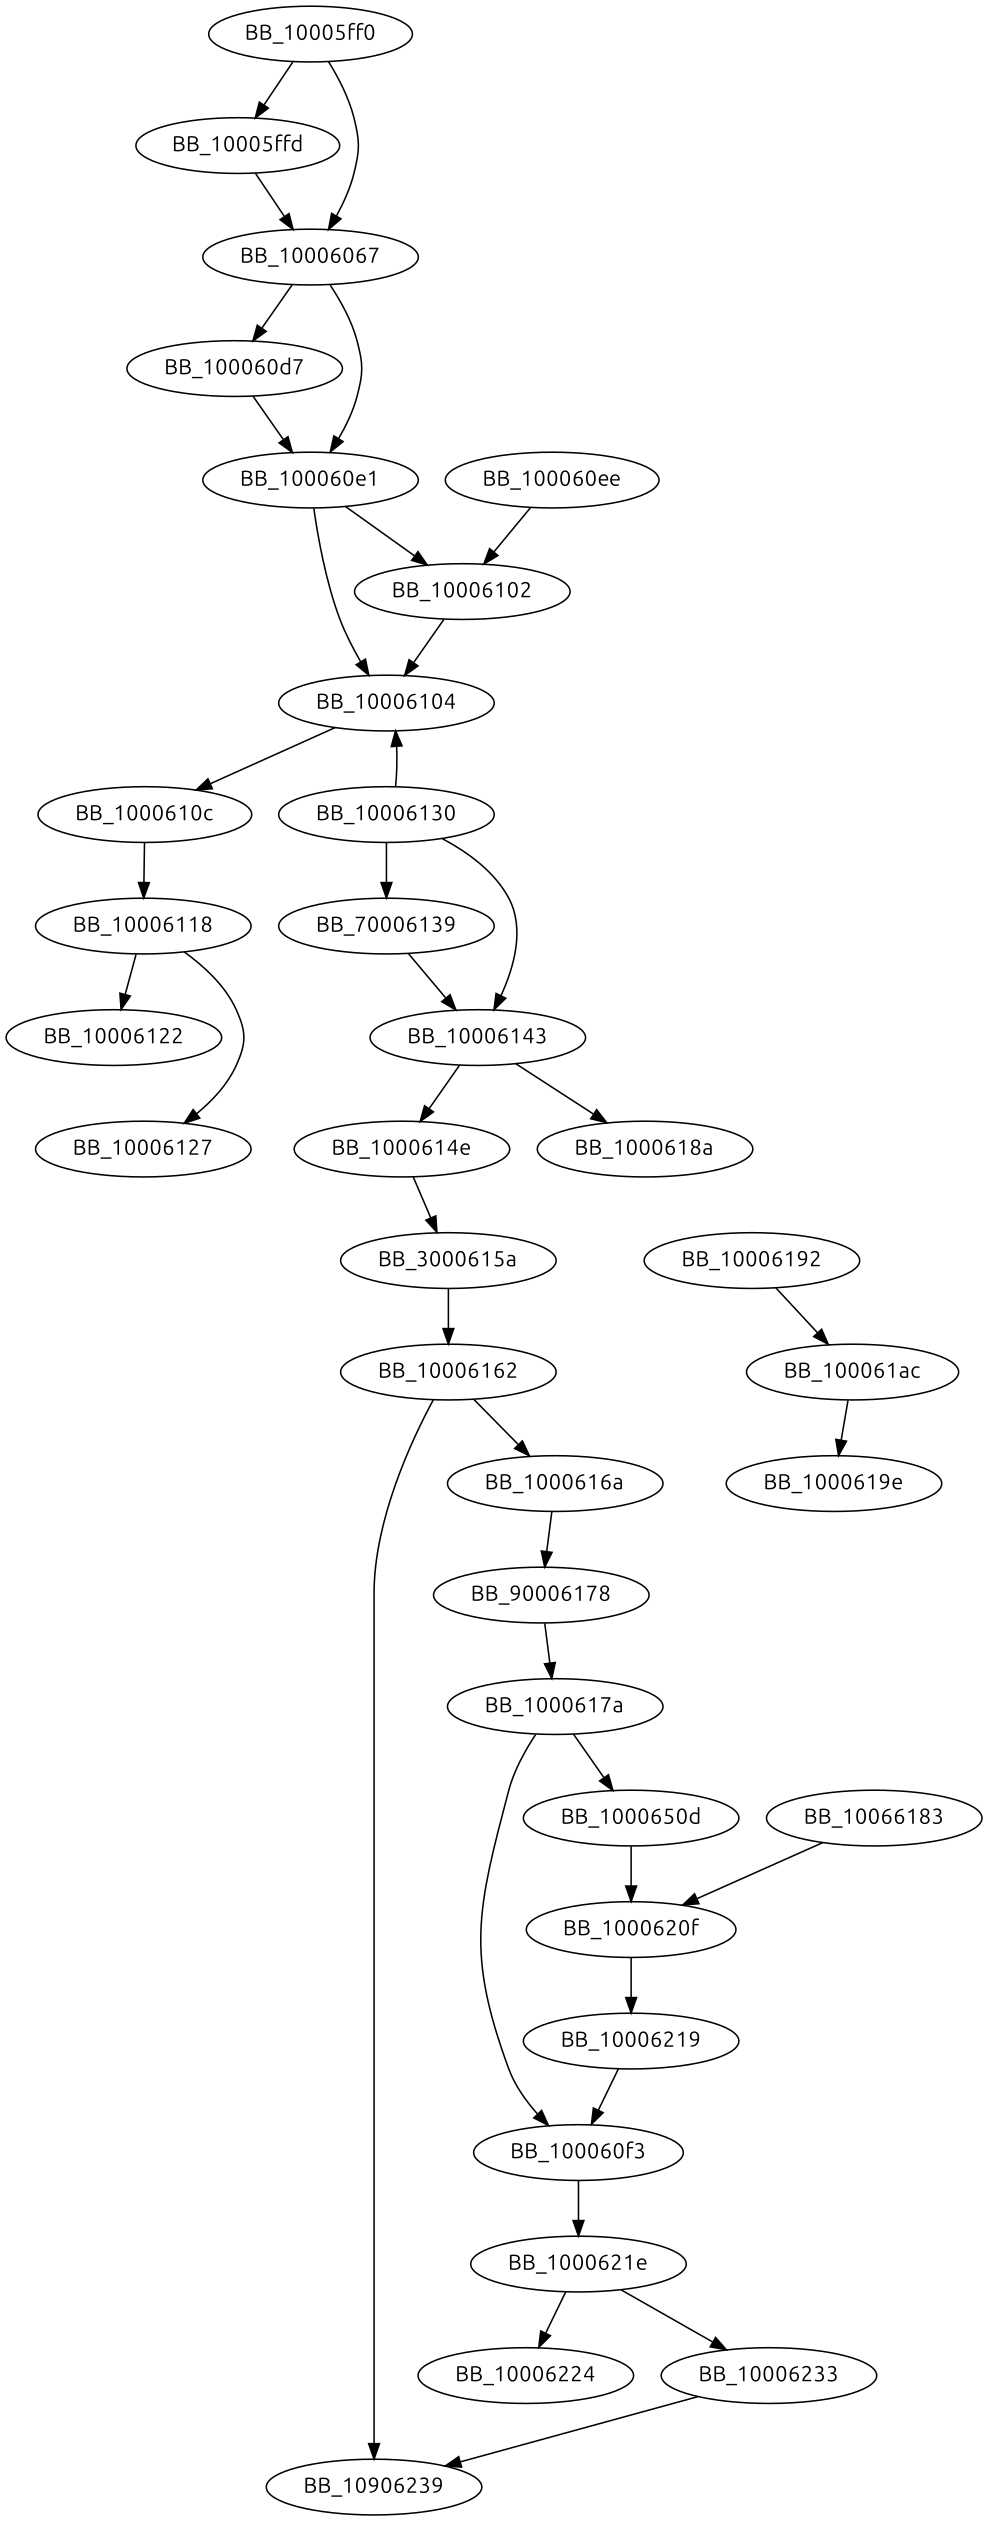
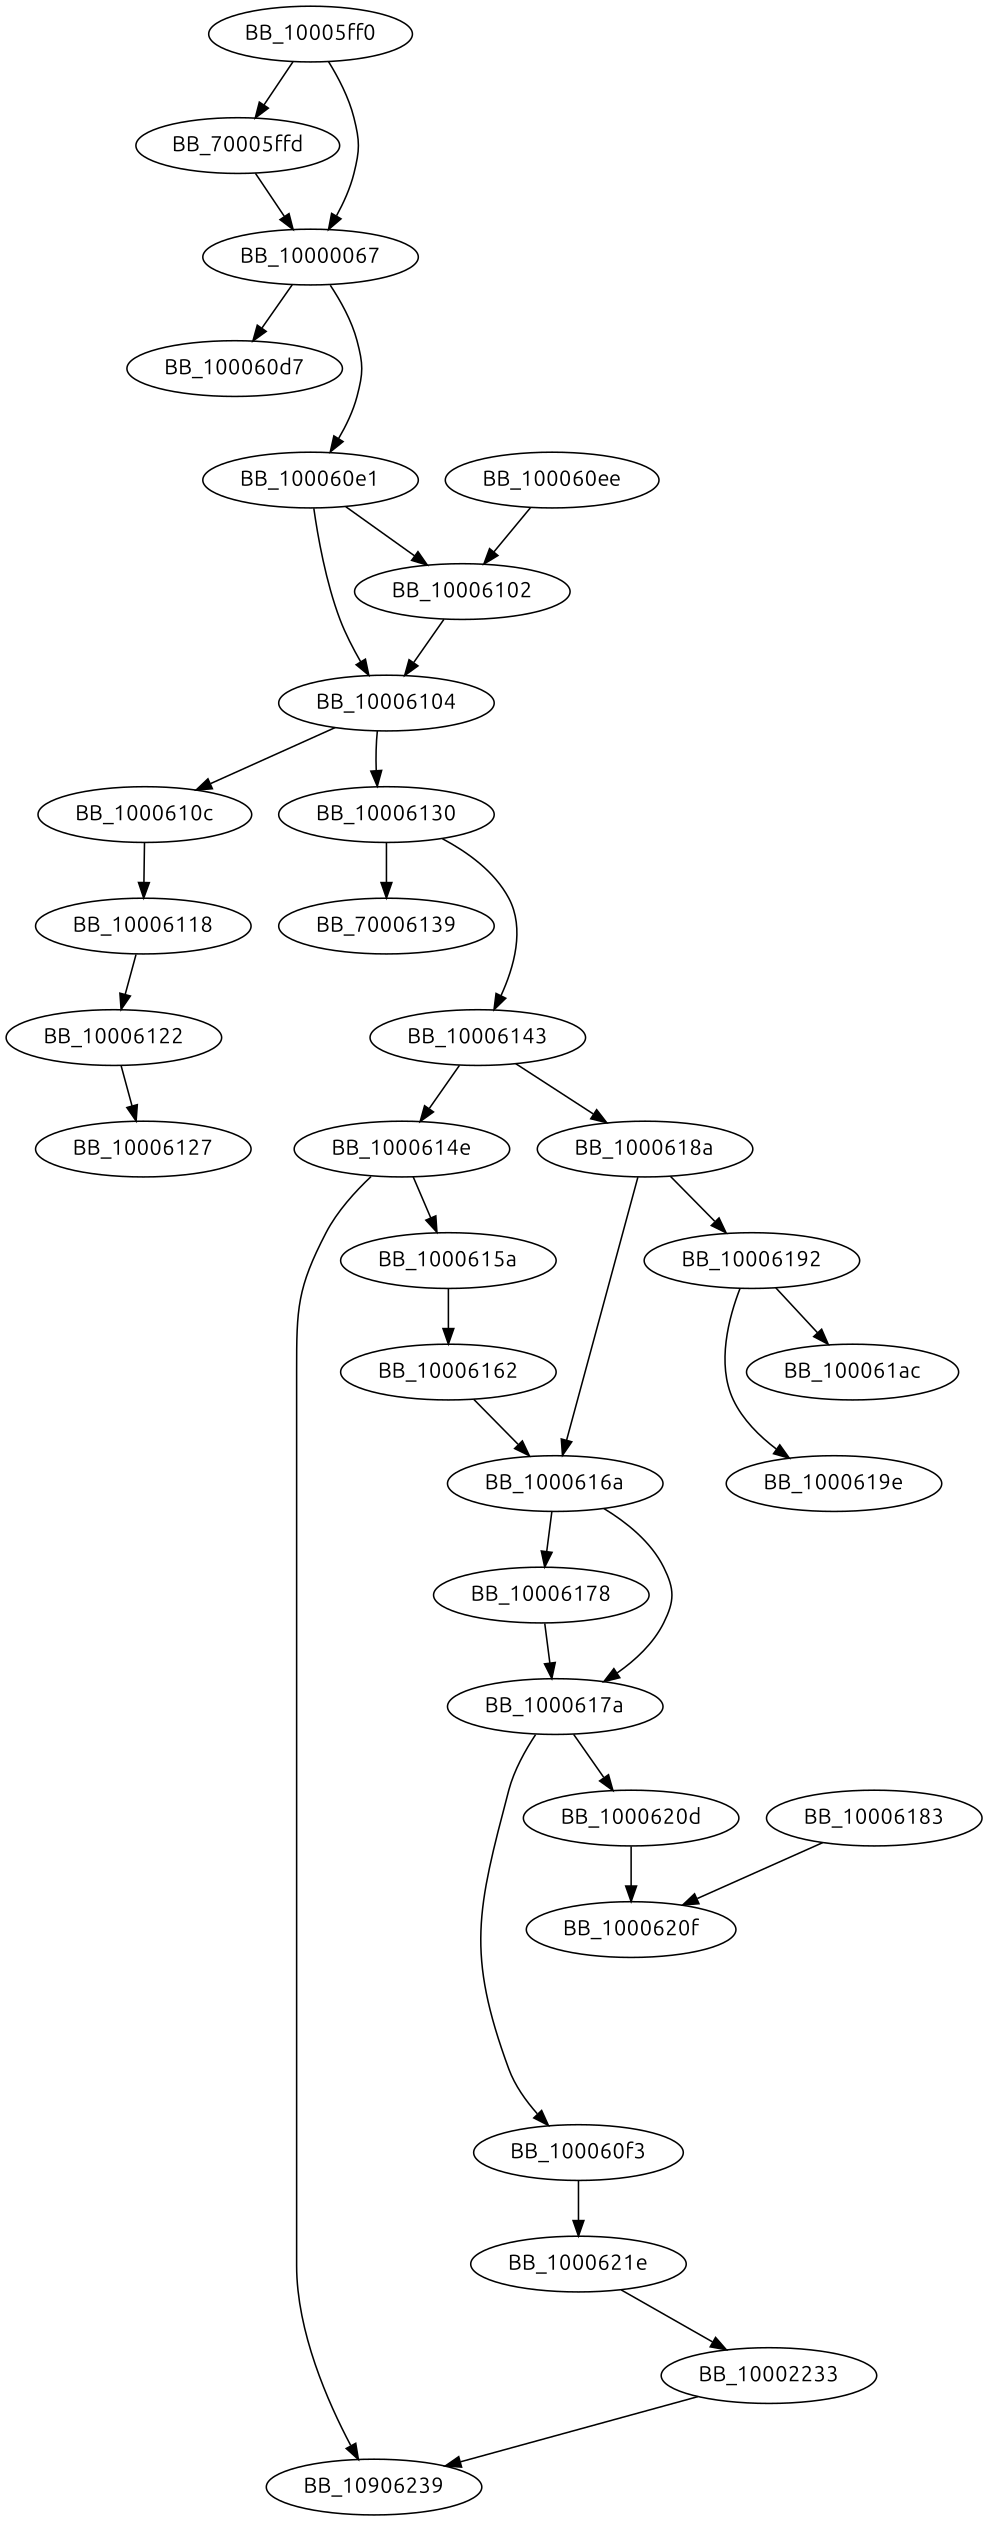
(238, 146) -> (238, 146)
(311, 257) -> (311, 257)
(268, 418) -> none
(397, 766) -> (376, 751)
(427, 976) -> none
(243, 1030) -> (127, 1086)
none -> (693, 1199)
(448, 1261) -> (448, 1261)
none -> (602, 1309)
(845, 1420) -> (727, 1377)
none -> (671, 1587)
(541, 1595) -> (541, 1595)
(631, 1818) -> (631, 1818)
(874, 1818) -> (874, 1818)
(374, 1916) -> (297, 1805)
(631, 2041) -> none
(526, 2376) -> none
(769, 2376) -> (769, 2376)
